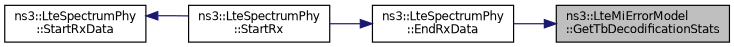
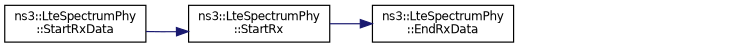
(173, 16) -> (161, 32)
(643, 24) -> none
